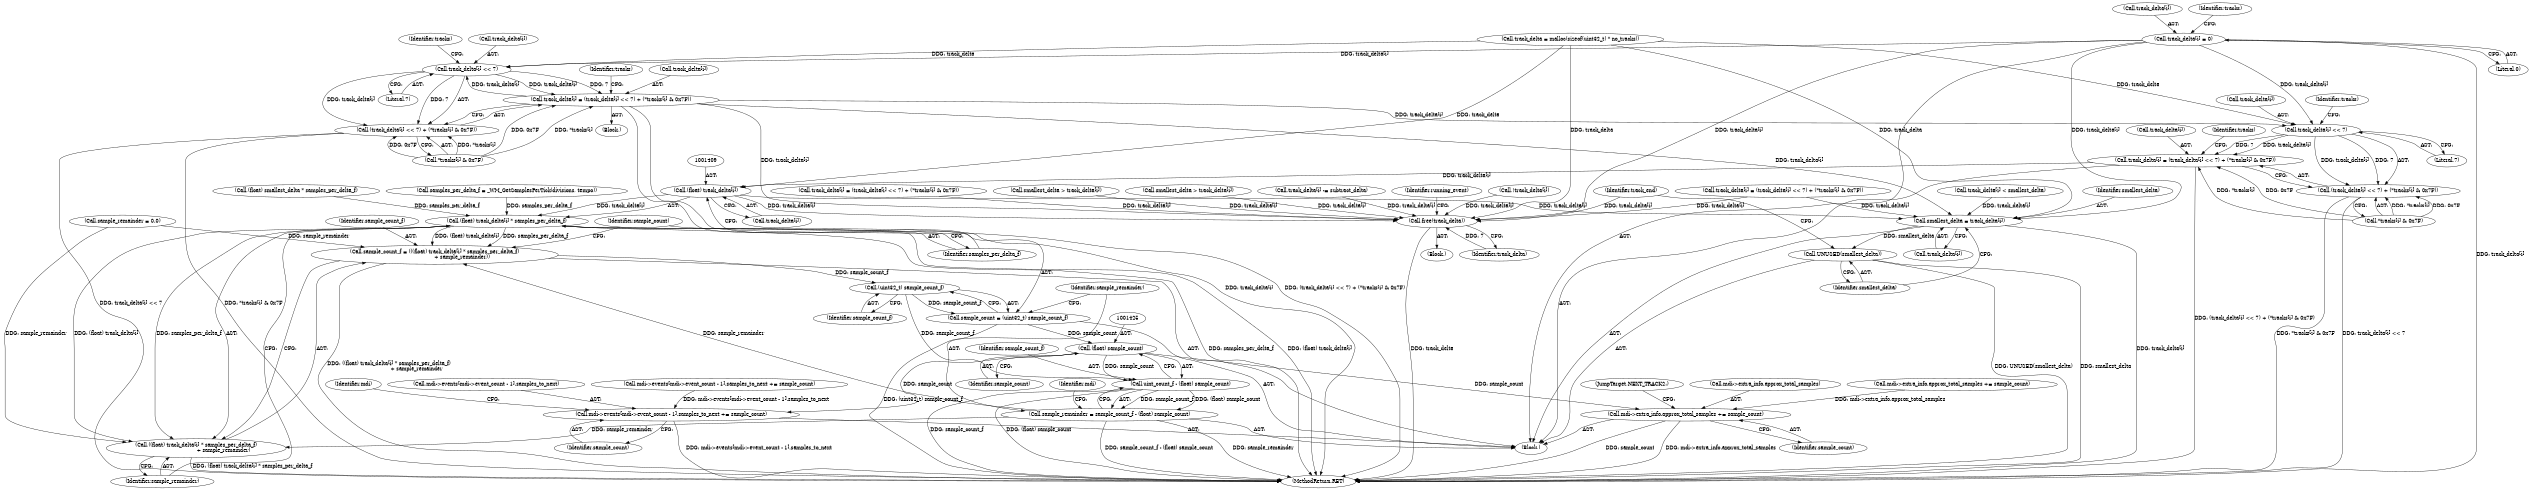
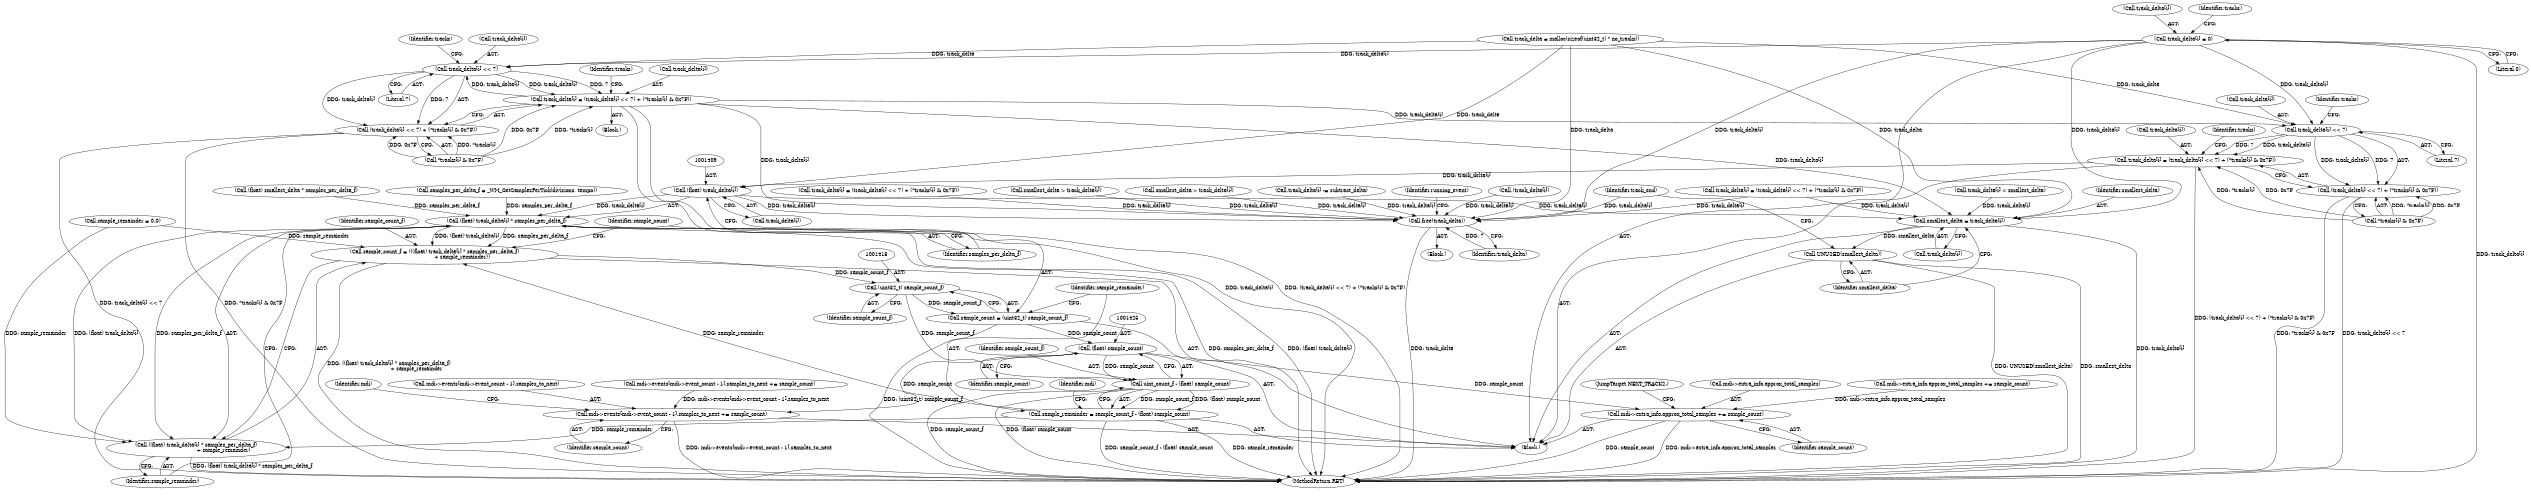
(2513, 55) -> (2513, 55)
none -> (877, 255)
